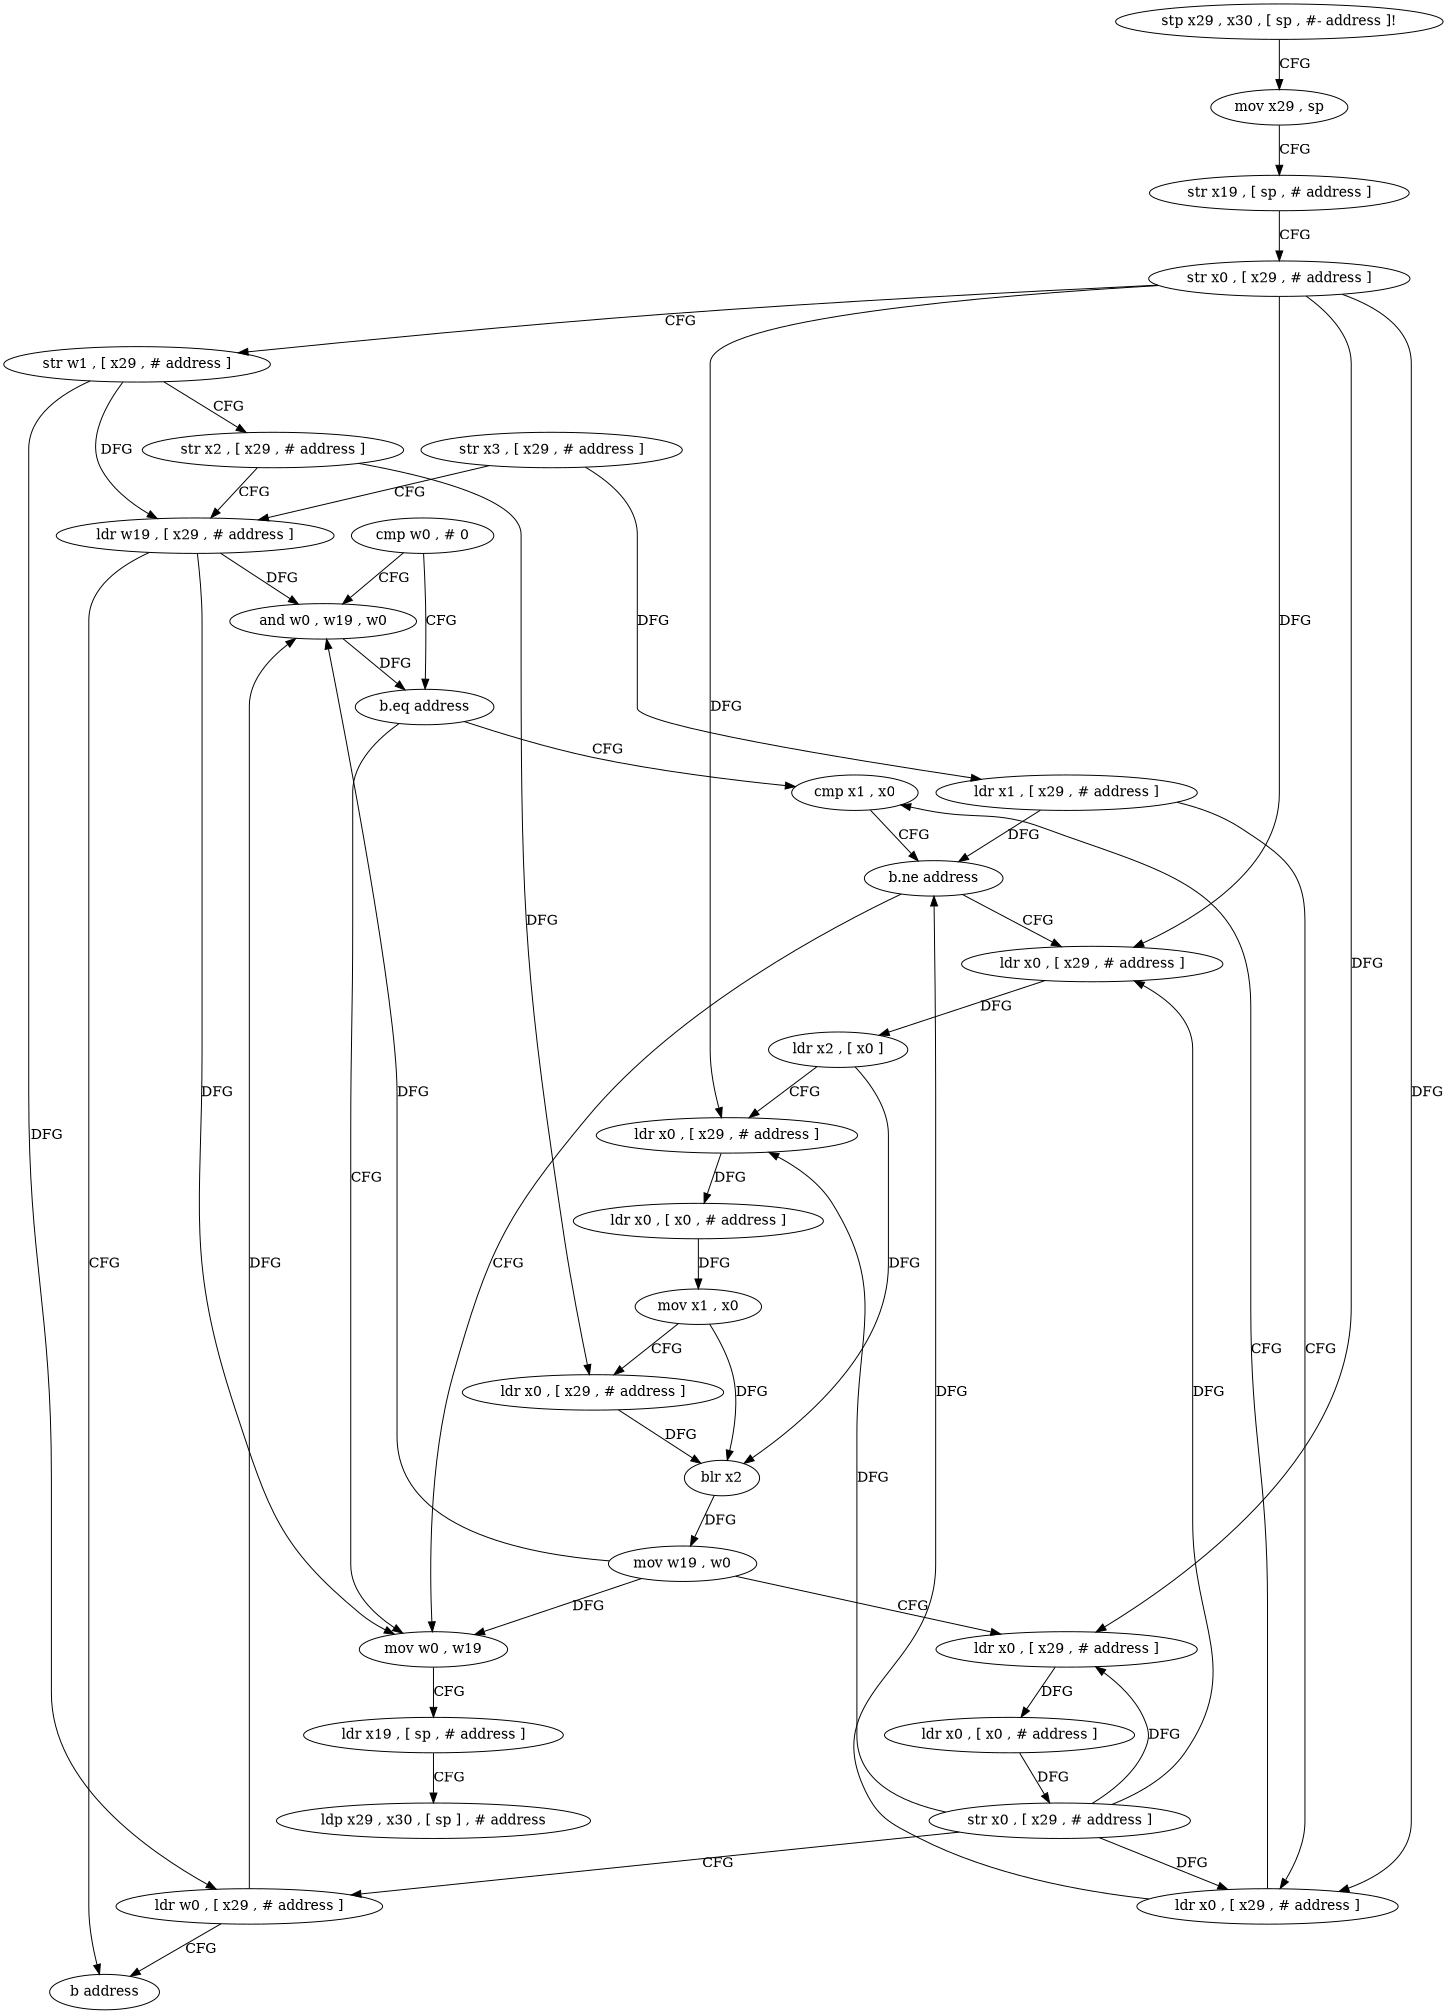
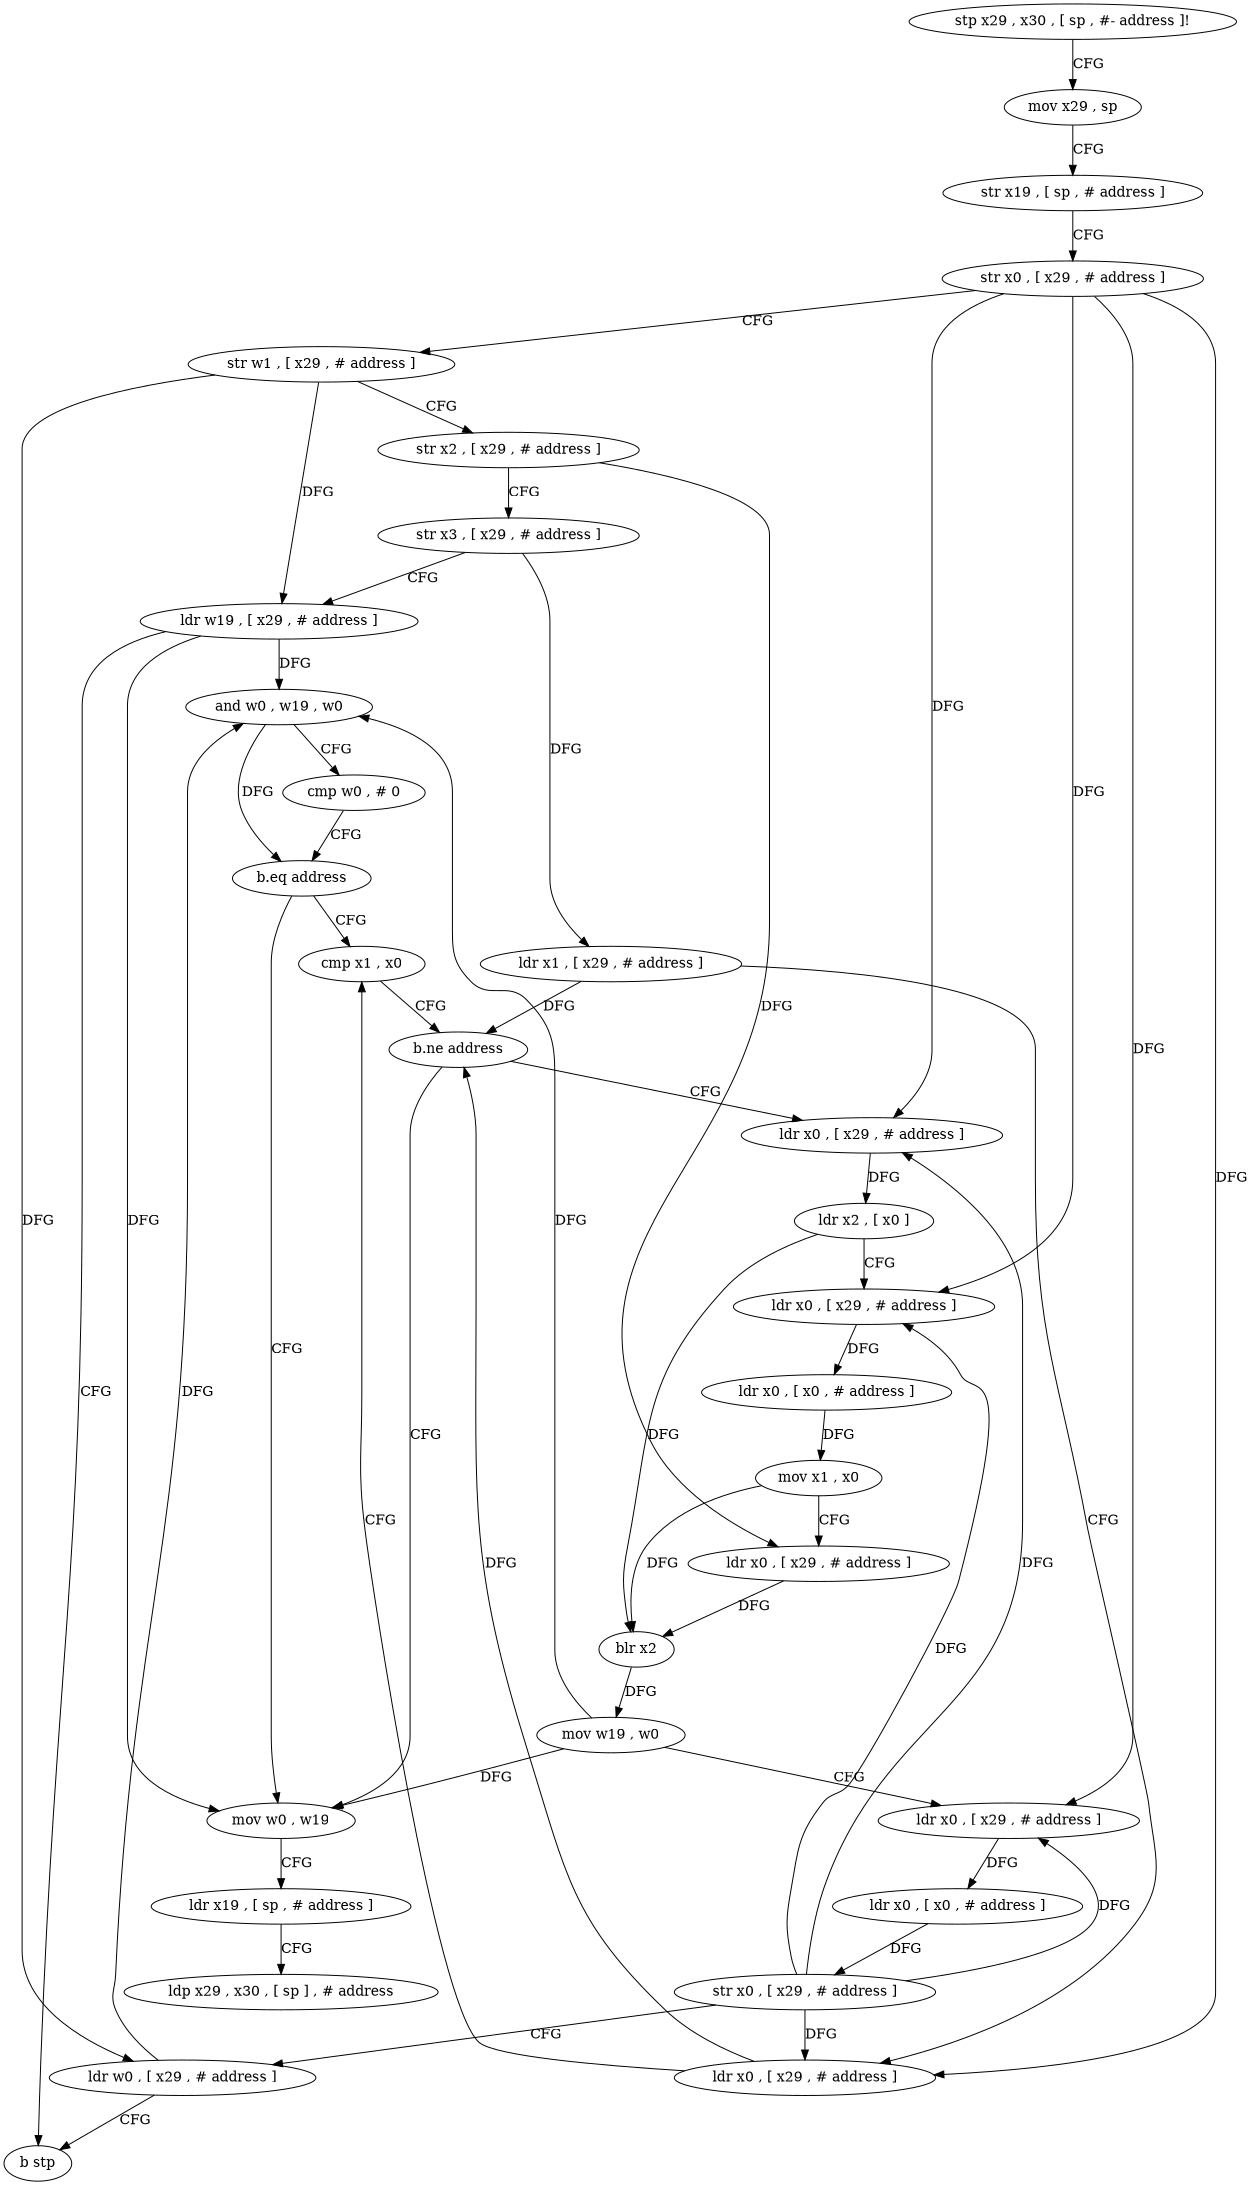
(237, 489) -> (509, 488)
(377, 575) -> (313, 746)
(105, 1992) -> (38, 2163)
